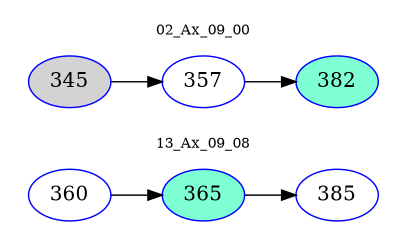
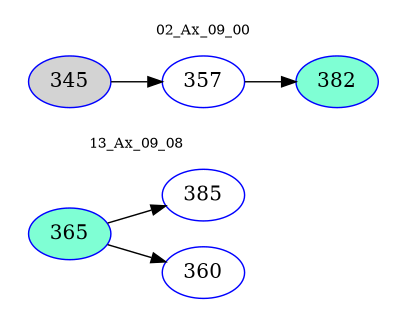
(129, 195) -> (130, 251)
